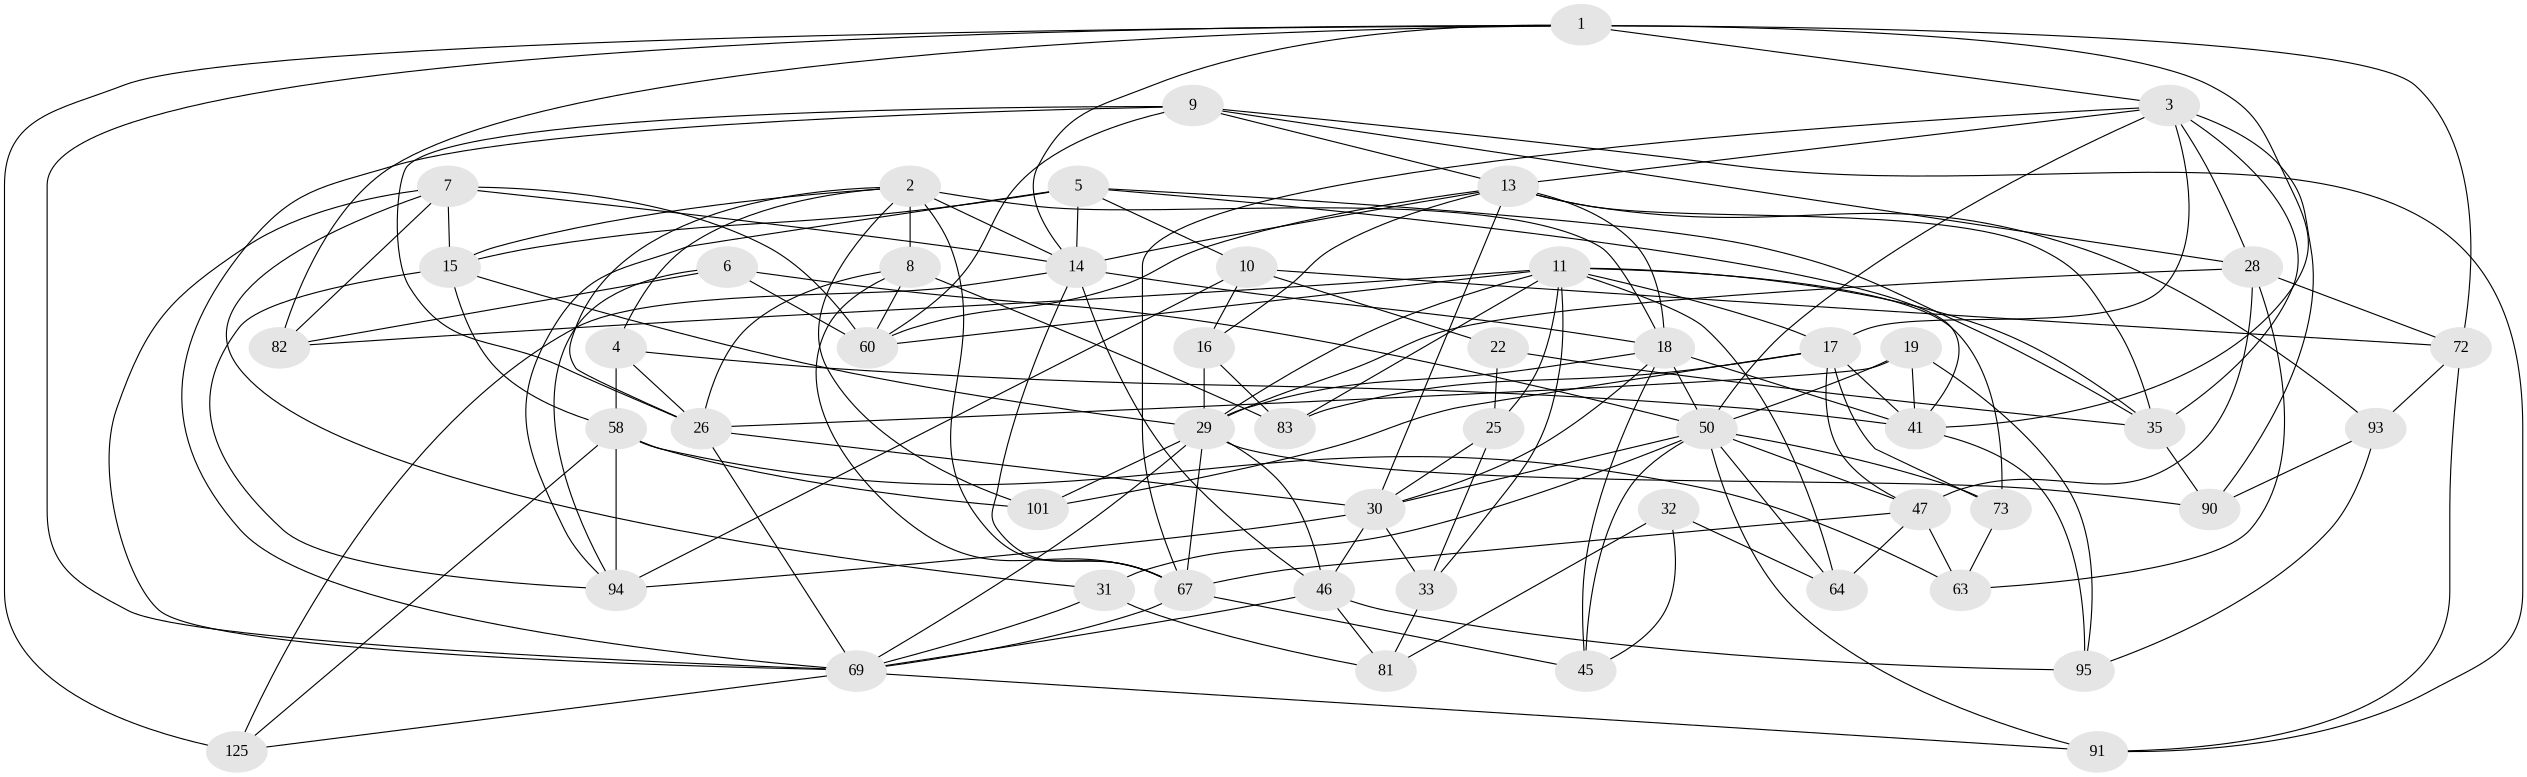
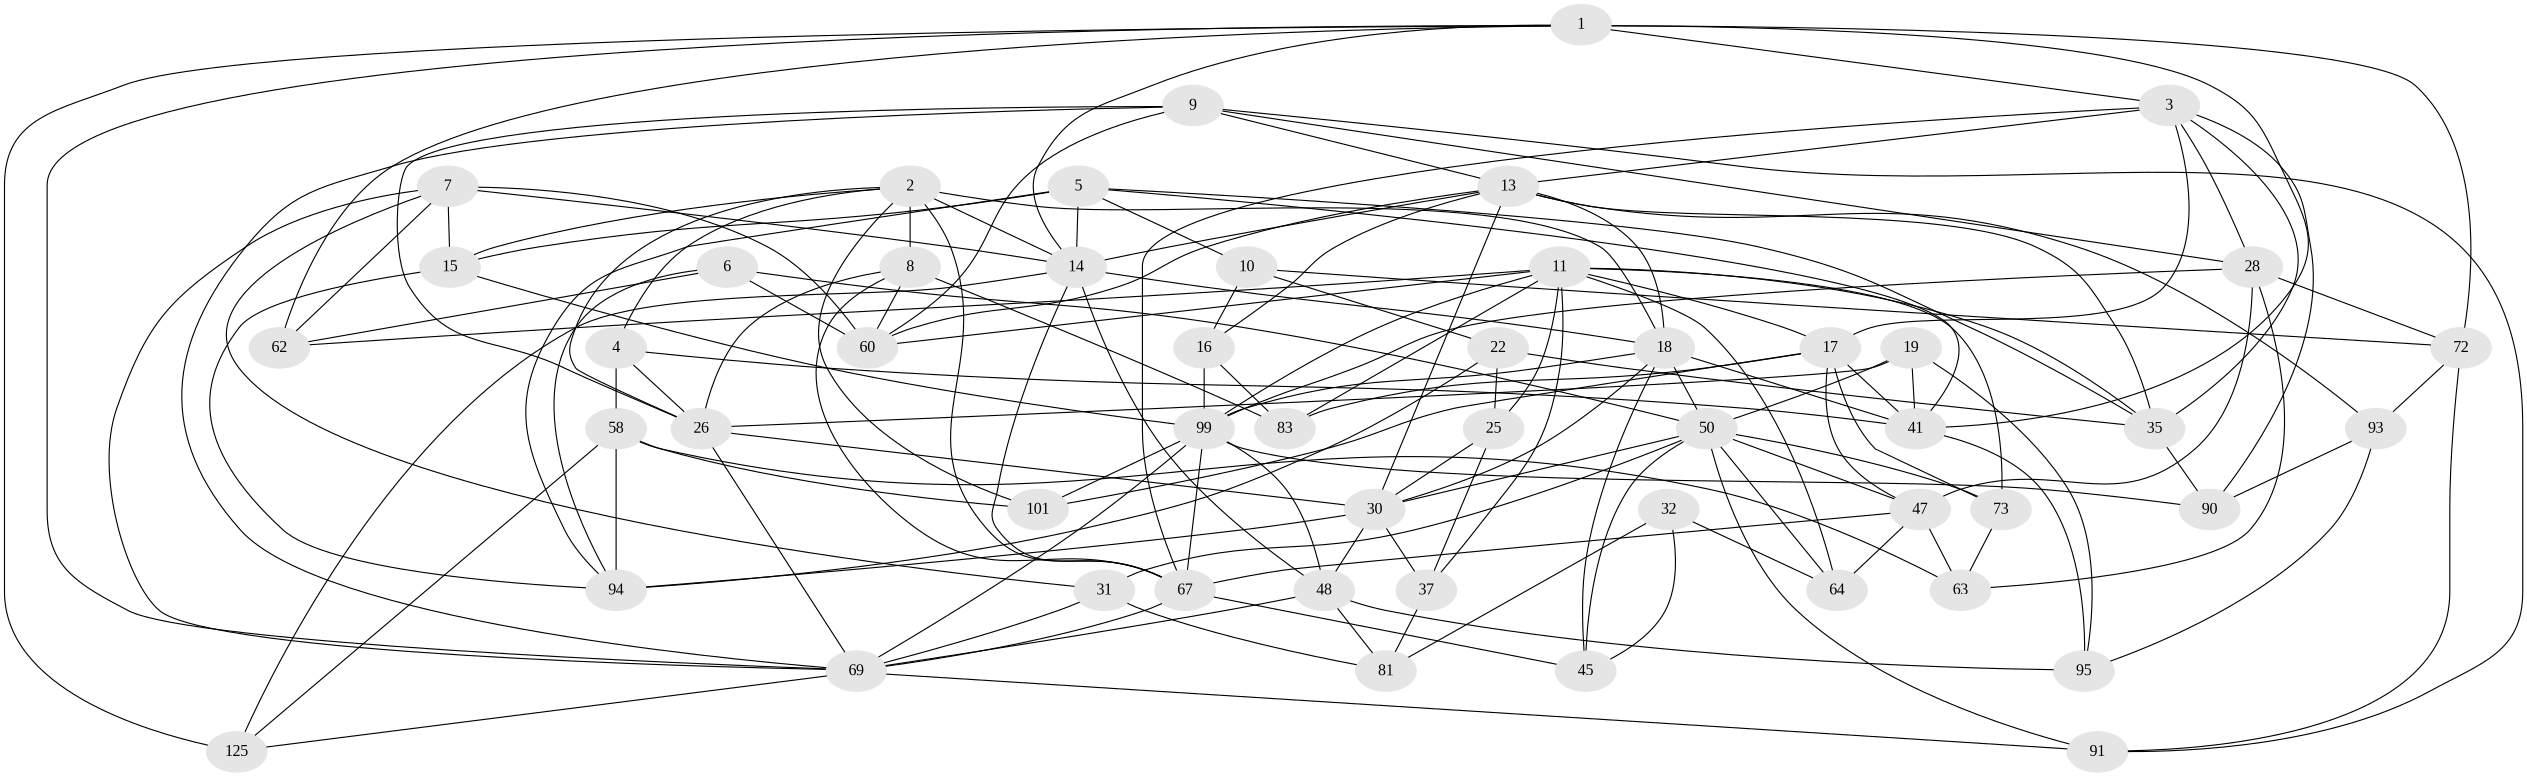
(1914, 239) -> none
(279, 348) -> (279, 348)
(498, 370) -> none
(931, 429) -> (1099, 525)
(1204, 429) -> (1204, 429)
(1324, 590) -> (1324, 590)
(1426, 590) -> (1426, 590)
